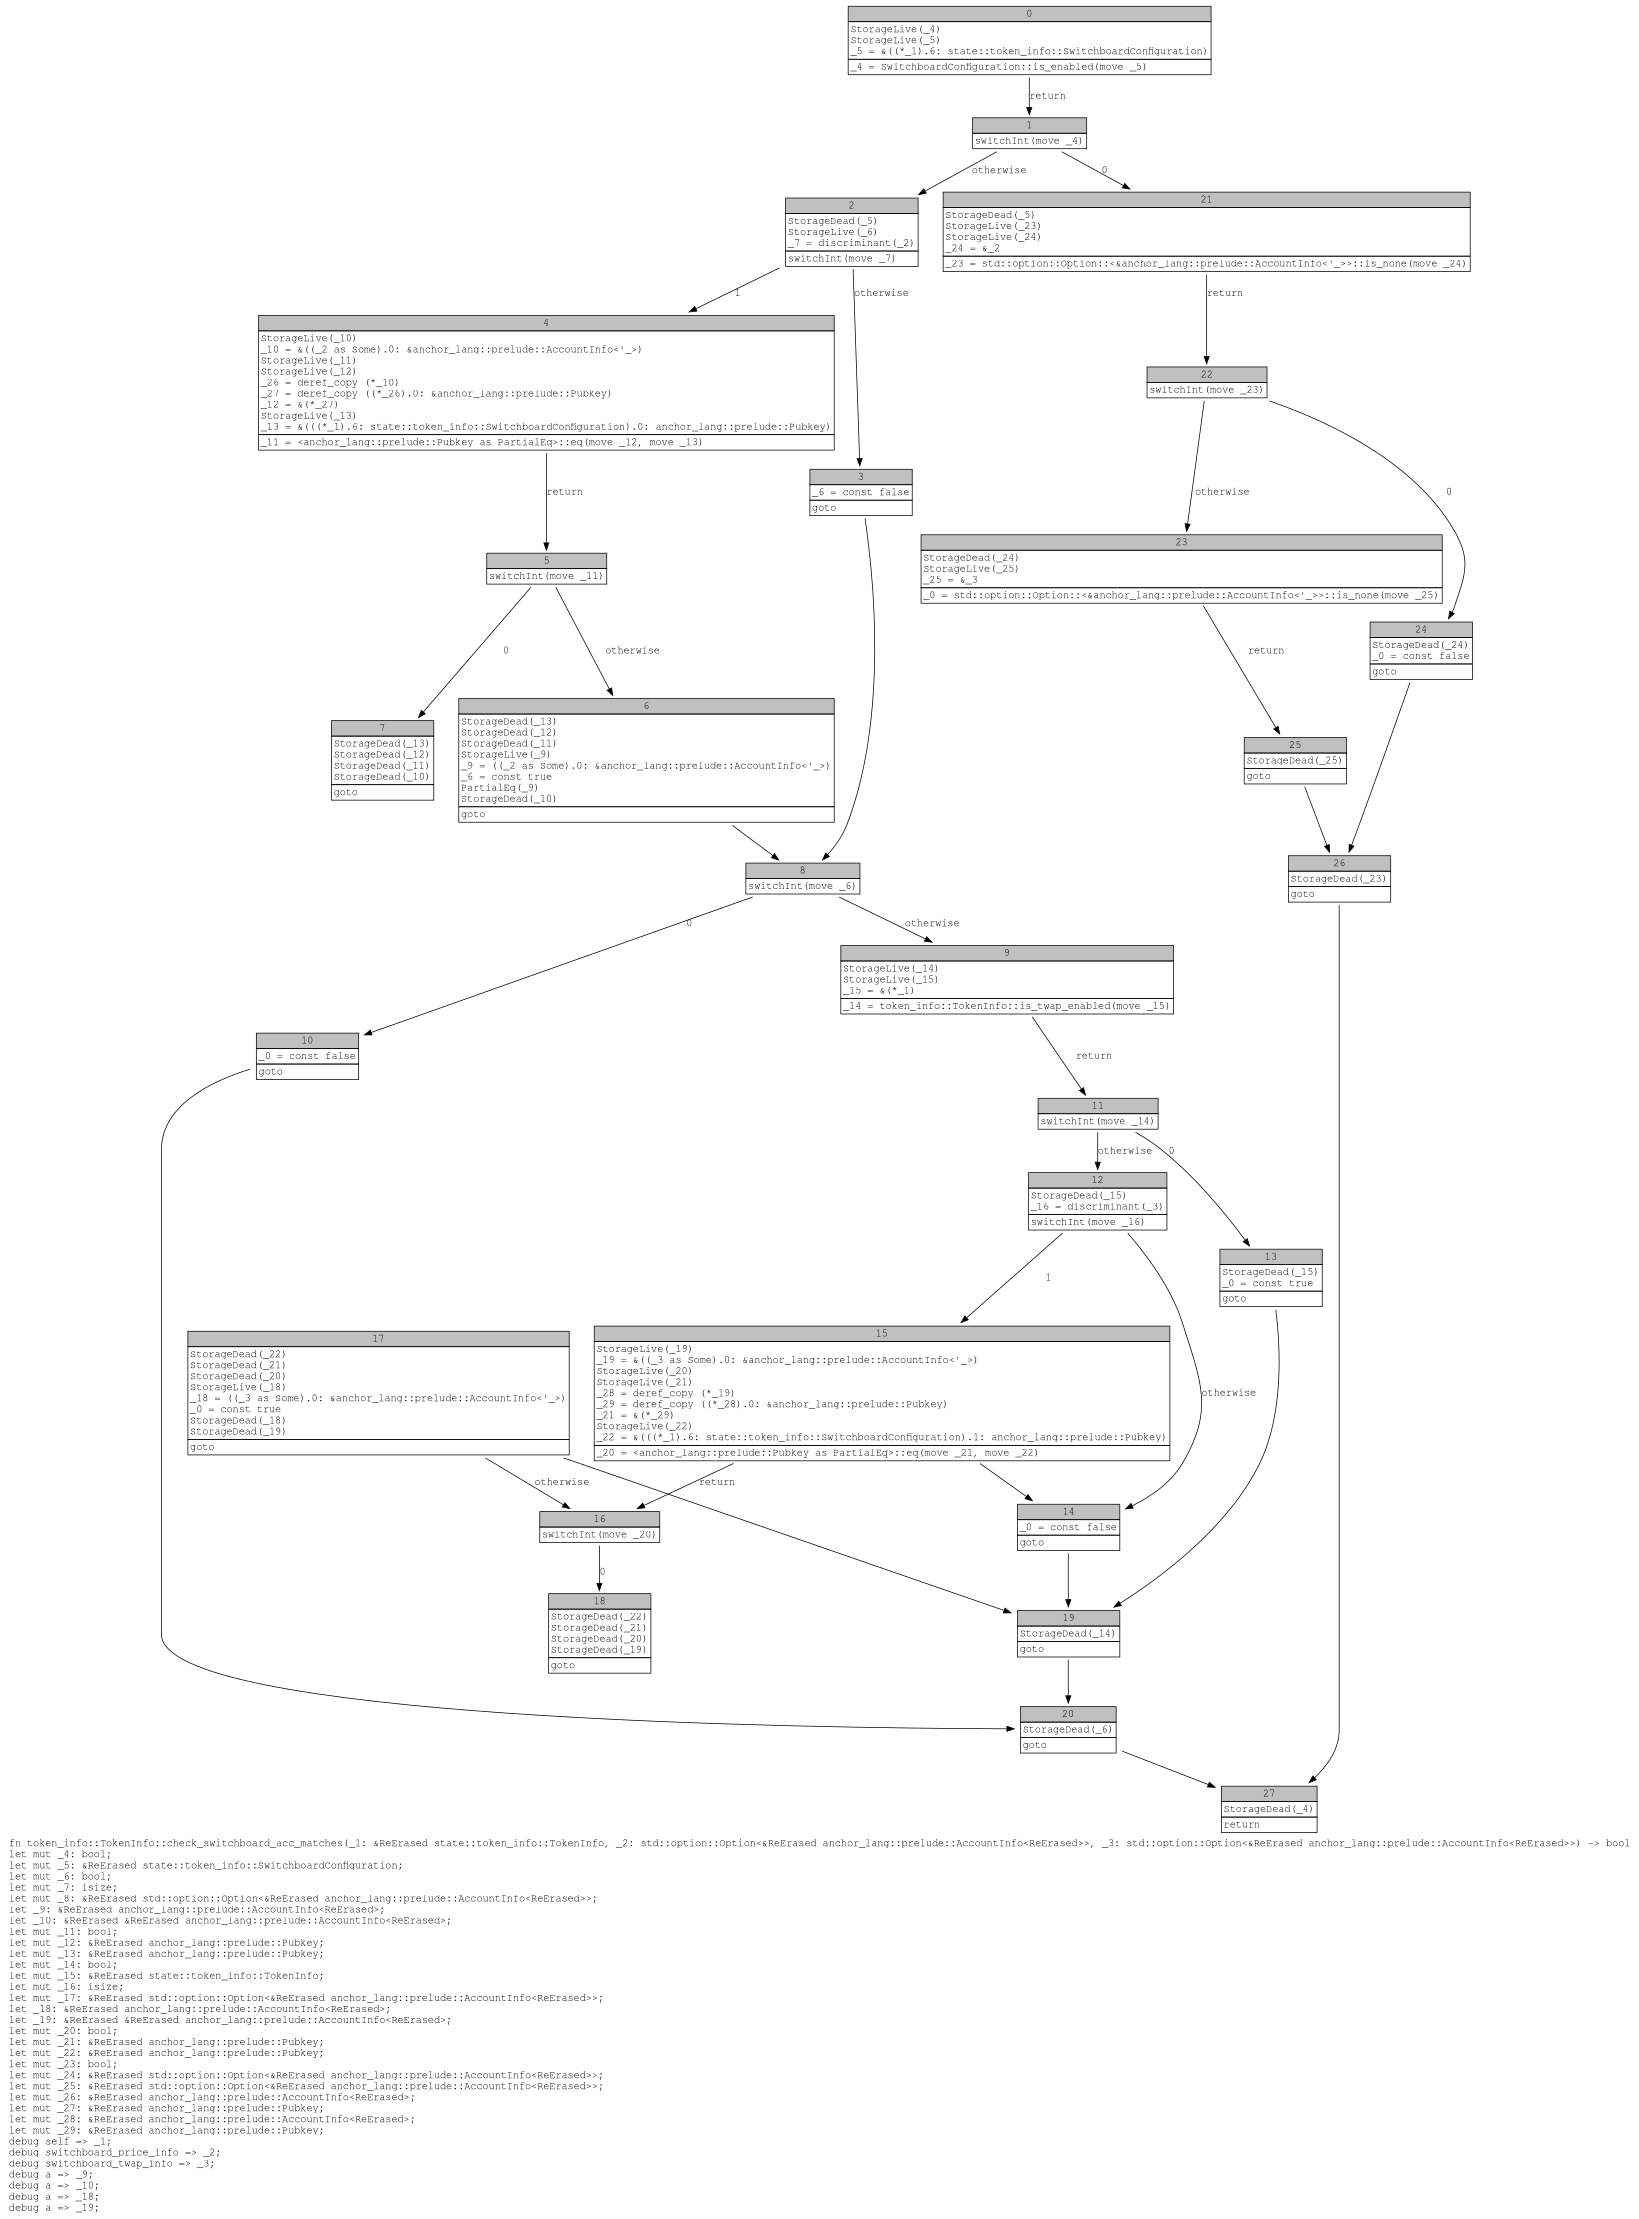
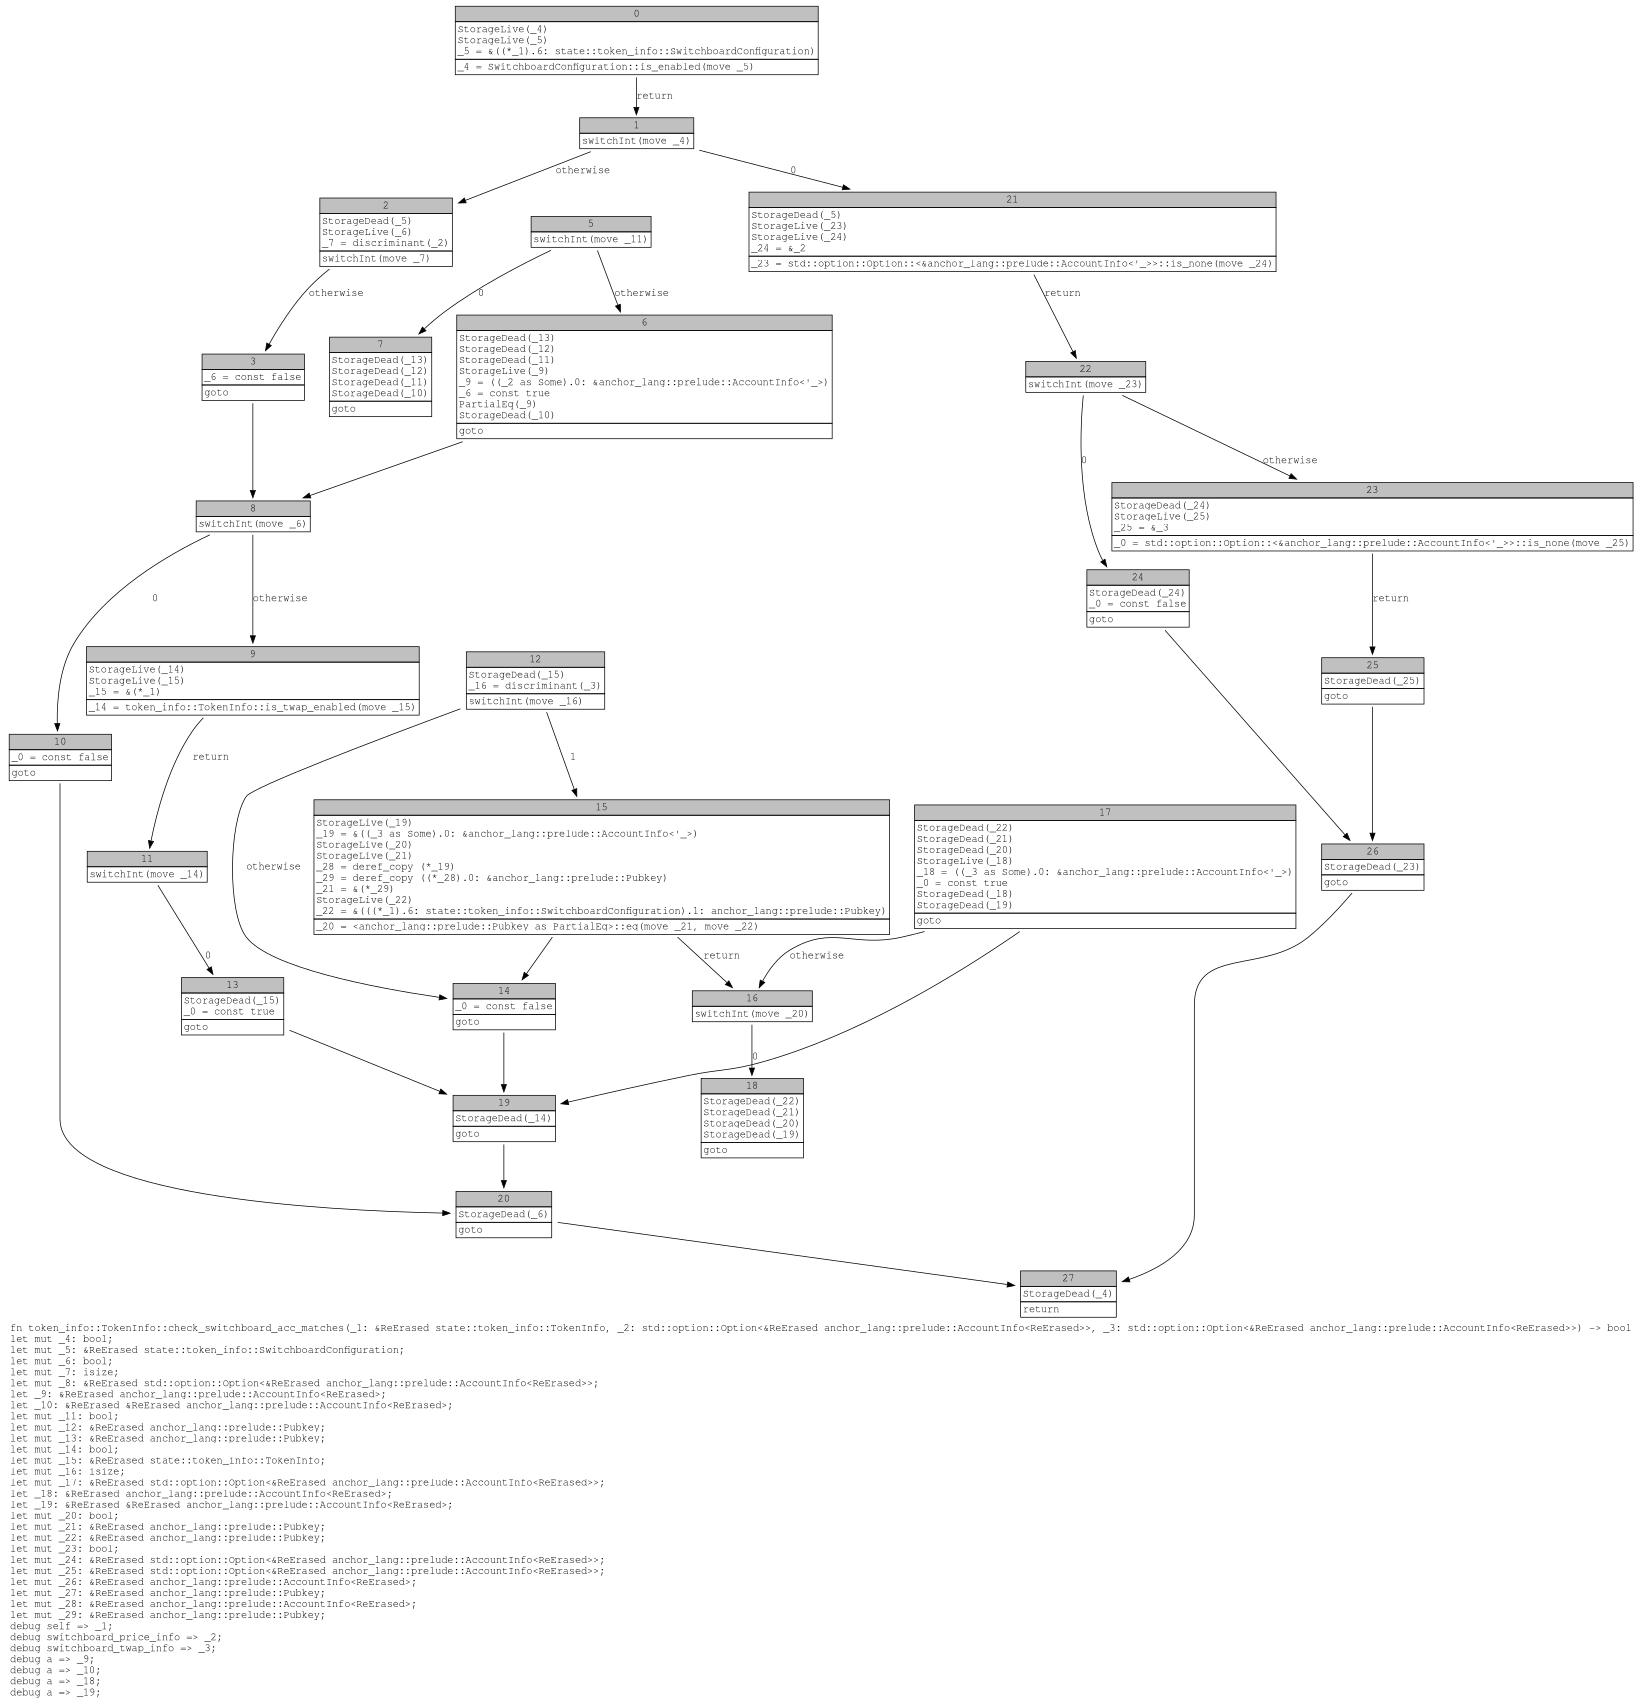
(546, 382) -> none
(1098, 1147) -> none
